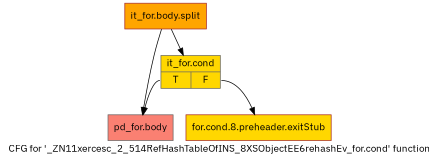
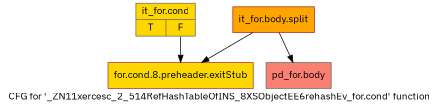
(176, 39) -> (230, 46)
(151, 89) -> none
